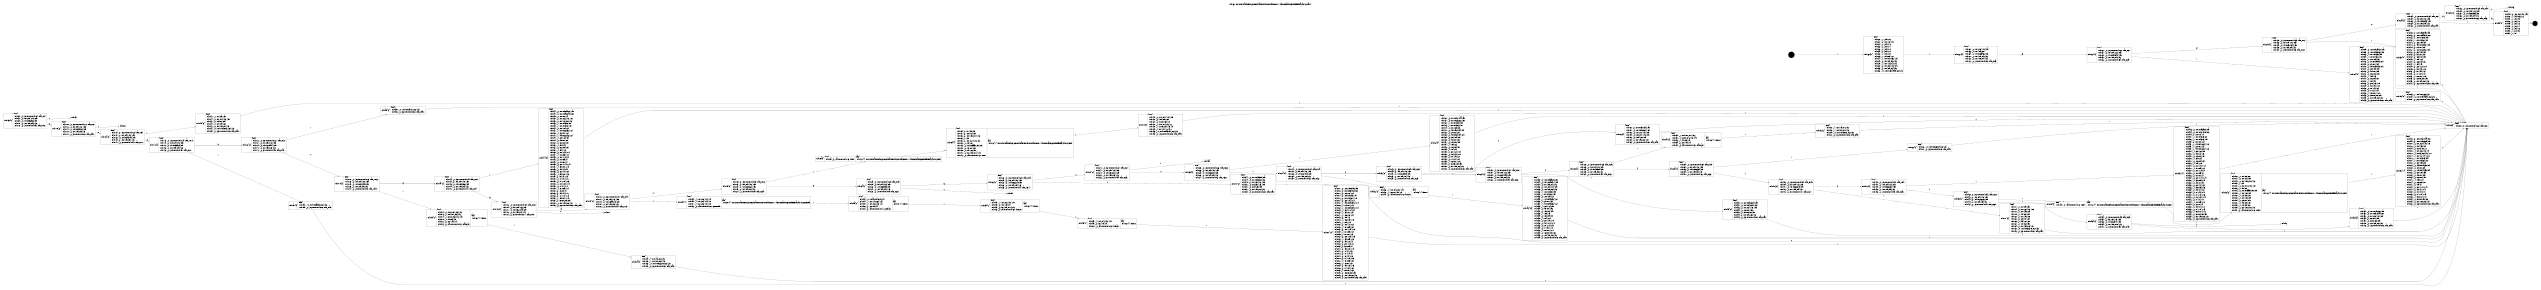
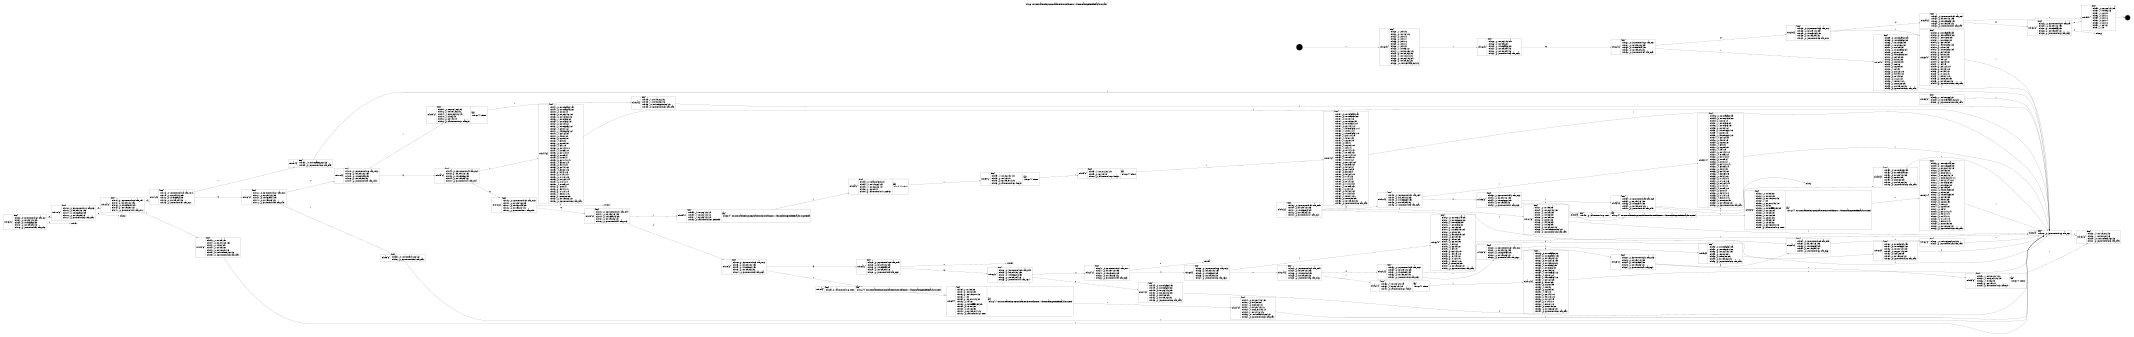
(2152, 123) -> (2074, 235)
(1741, 178) -> (1550, 238)
